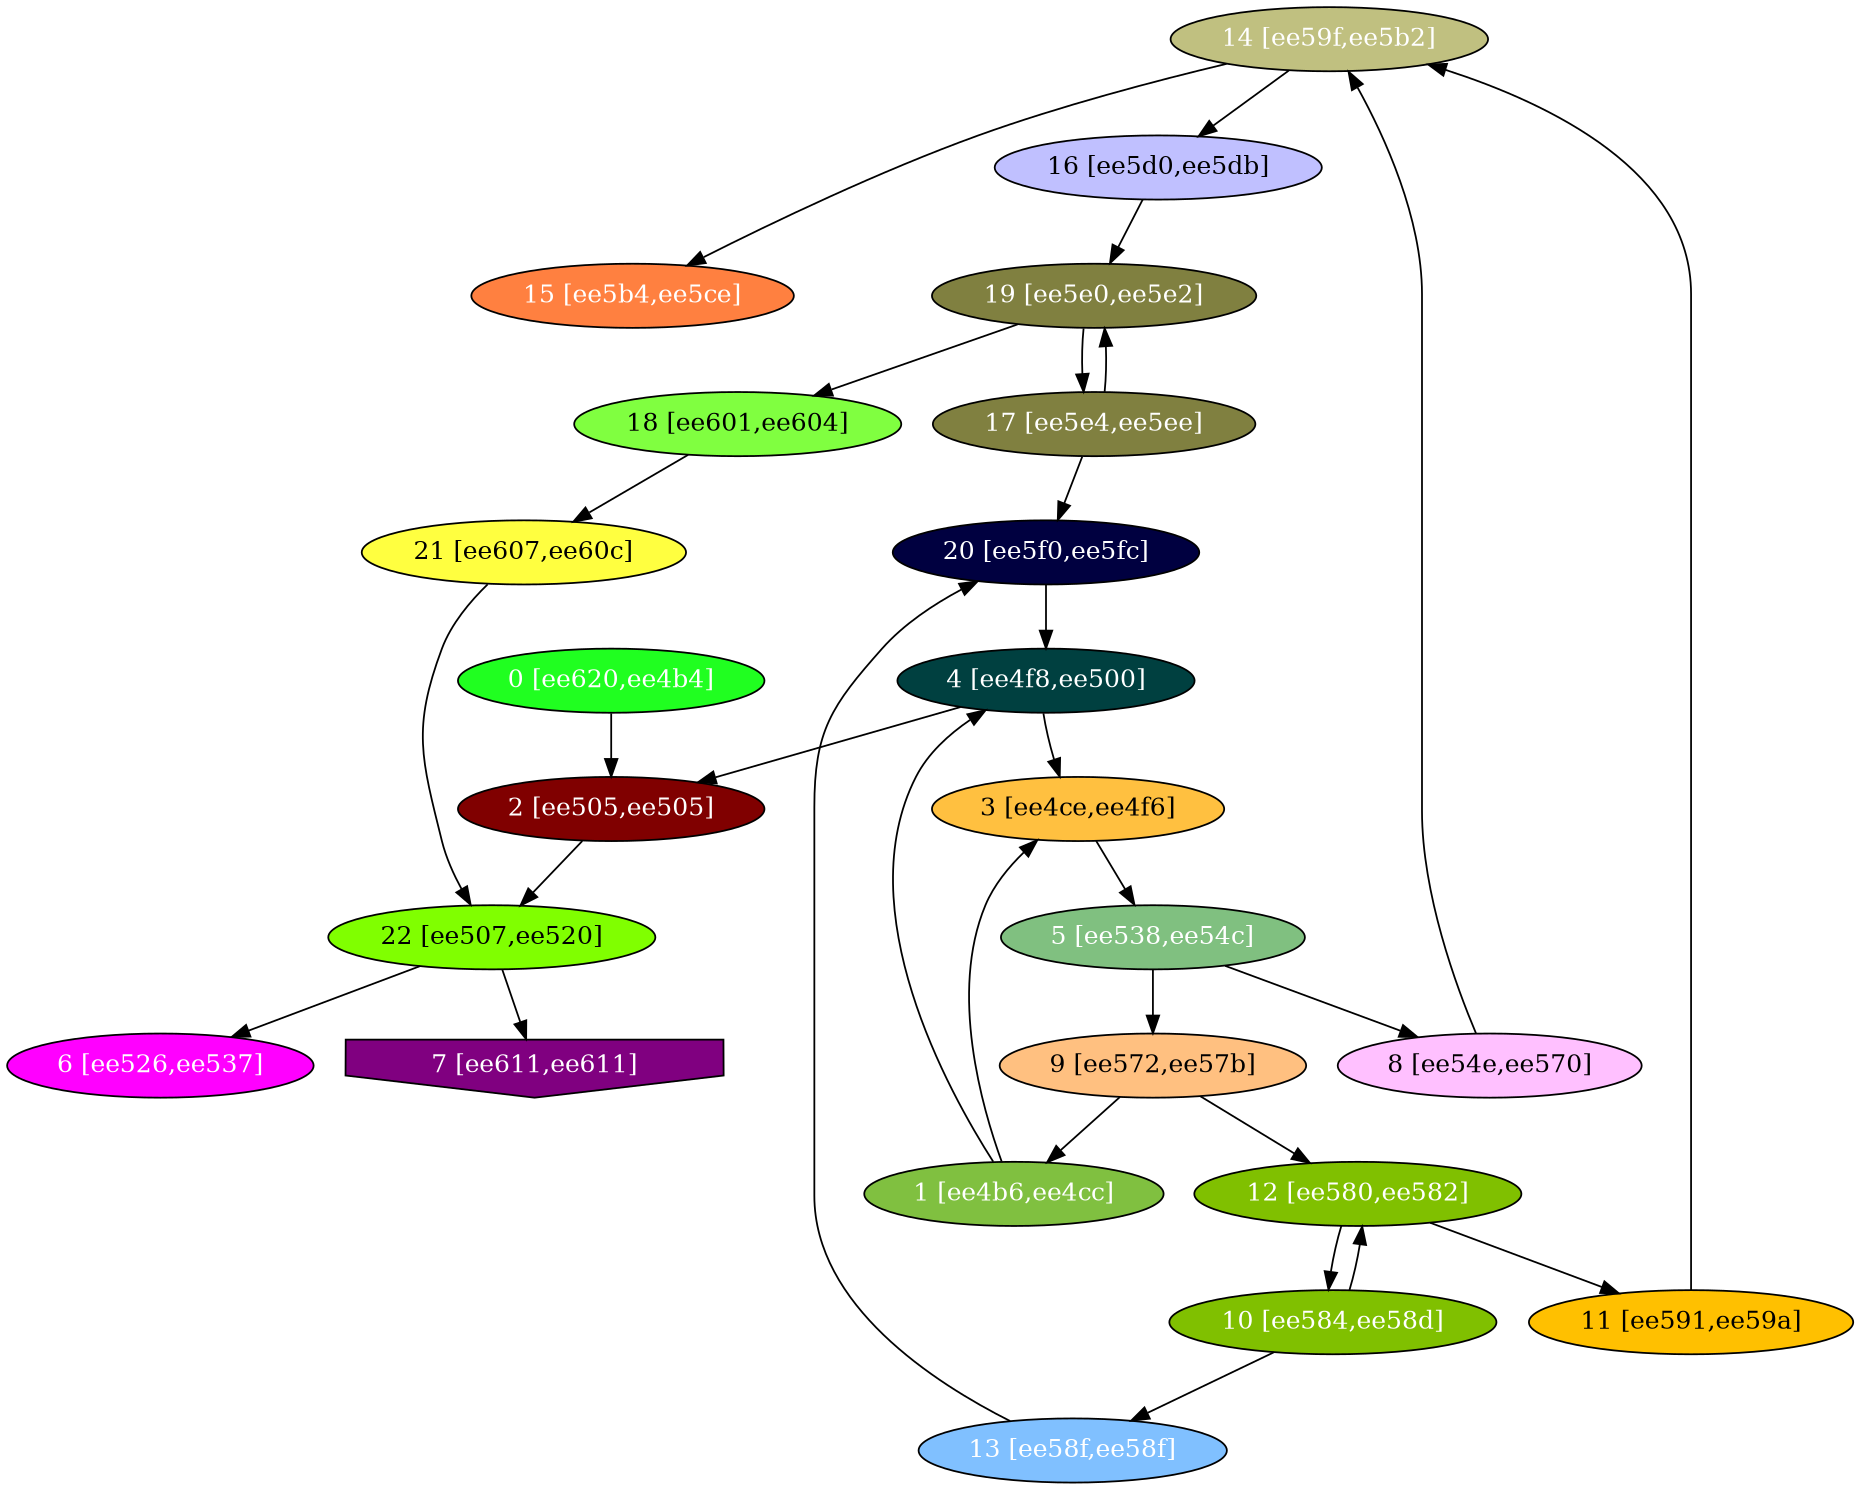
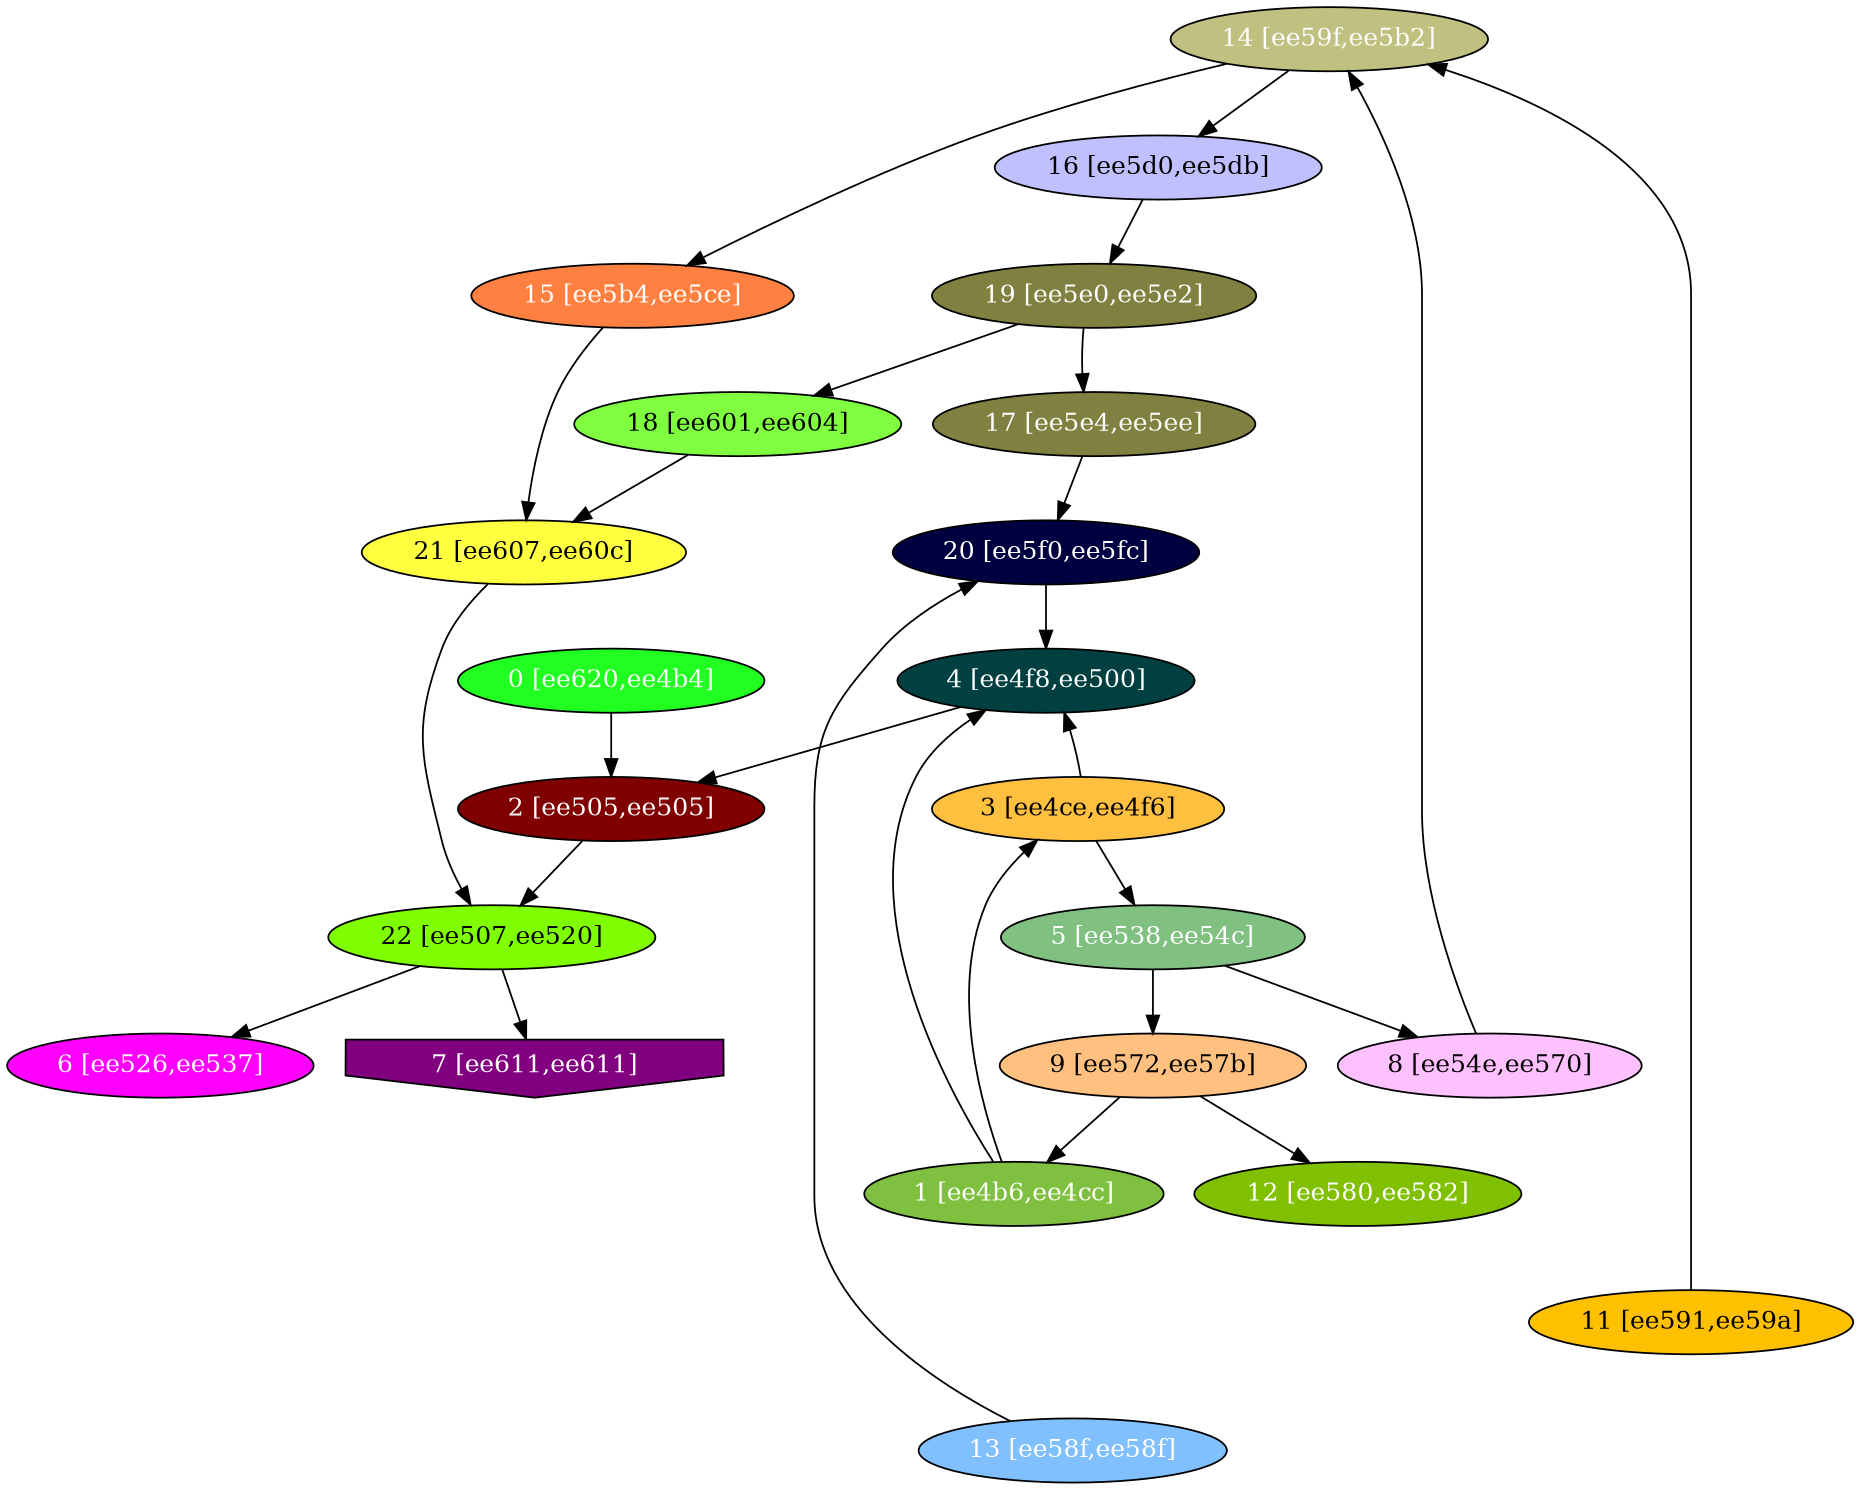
(1106, 369) -> none
none -> (551, 408)
(1048, 737) -> (1076, 753)
(1516, 1255) -> none
(1333, 1322) -> none
